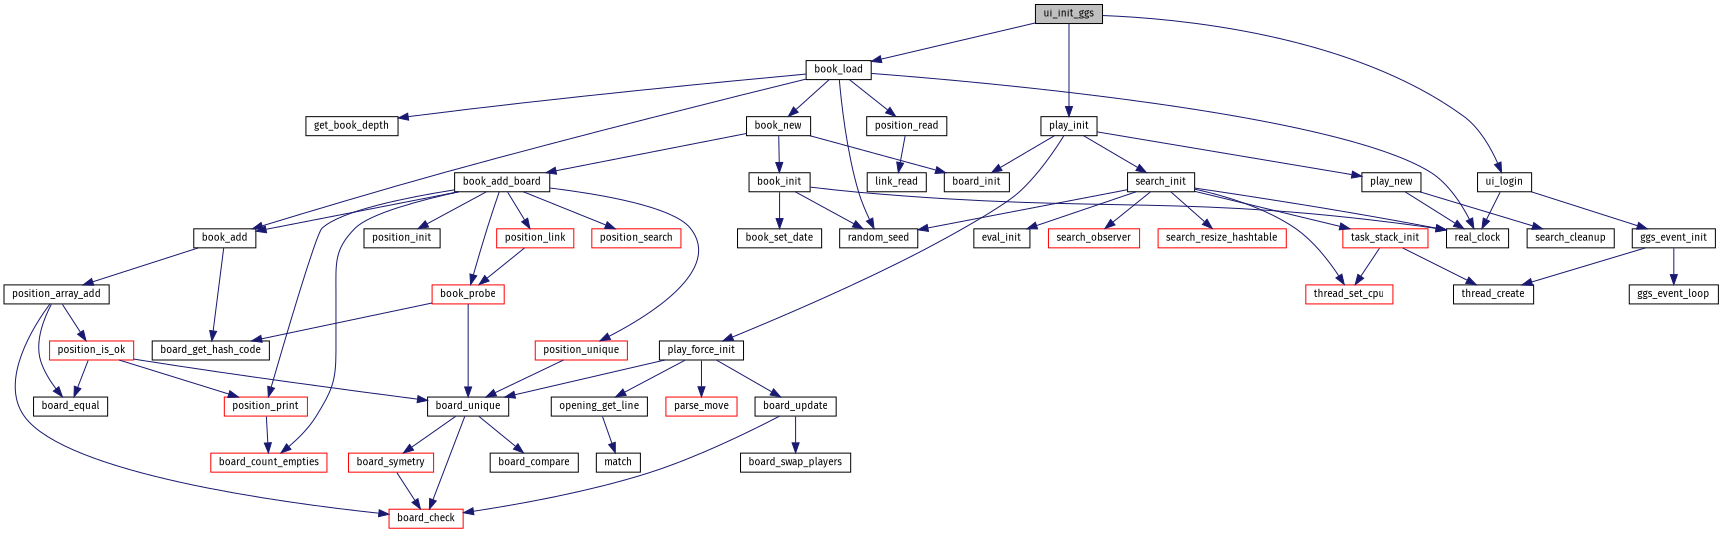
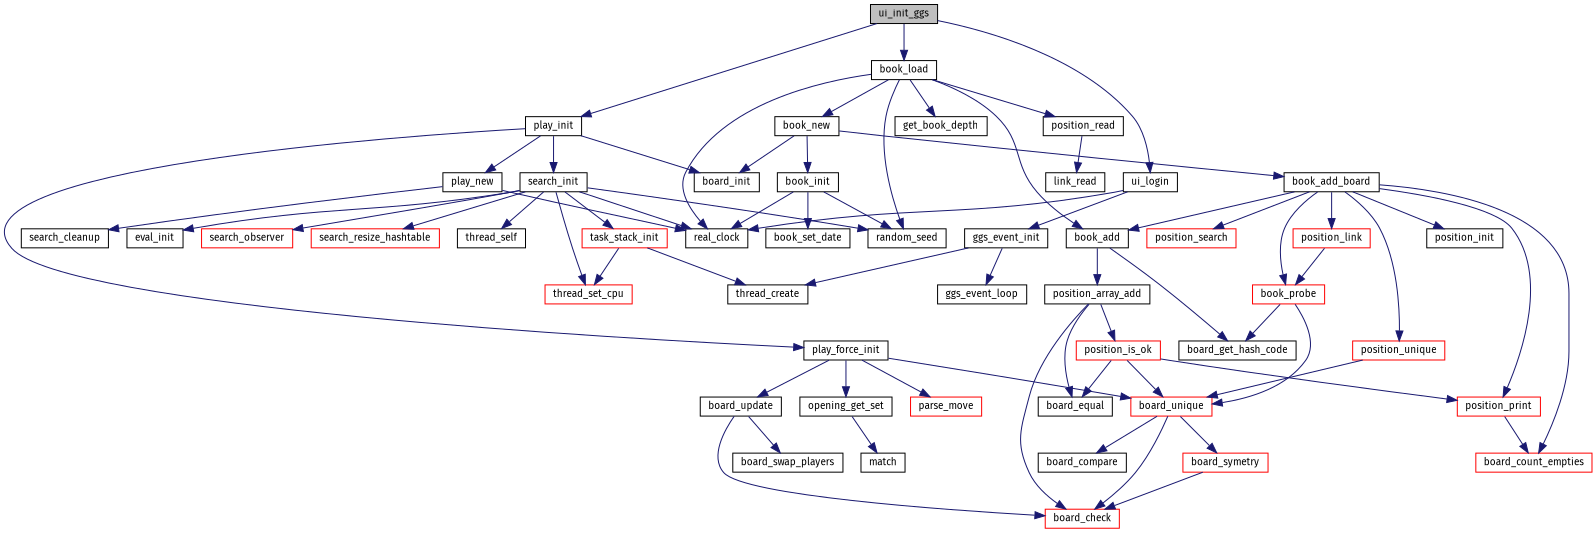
none -> (491, 238)
(468, 407) -> (1171, 407)
(599, 407) -> (846, 407)
